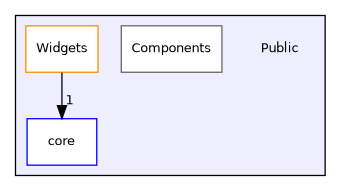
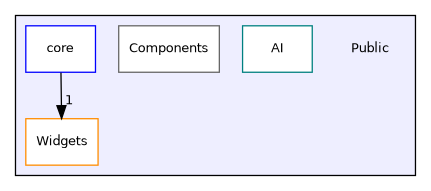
none -> (277, 49)
(62, 89) -> (61, 89)
